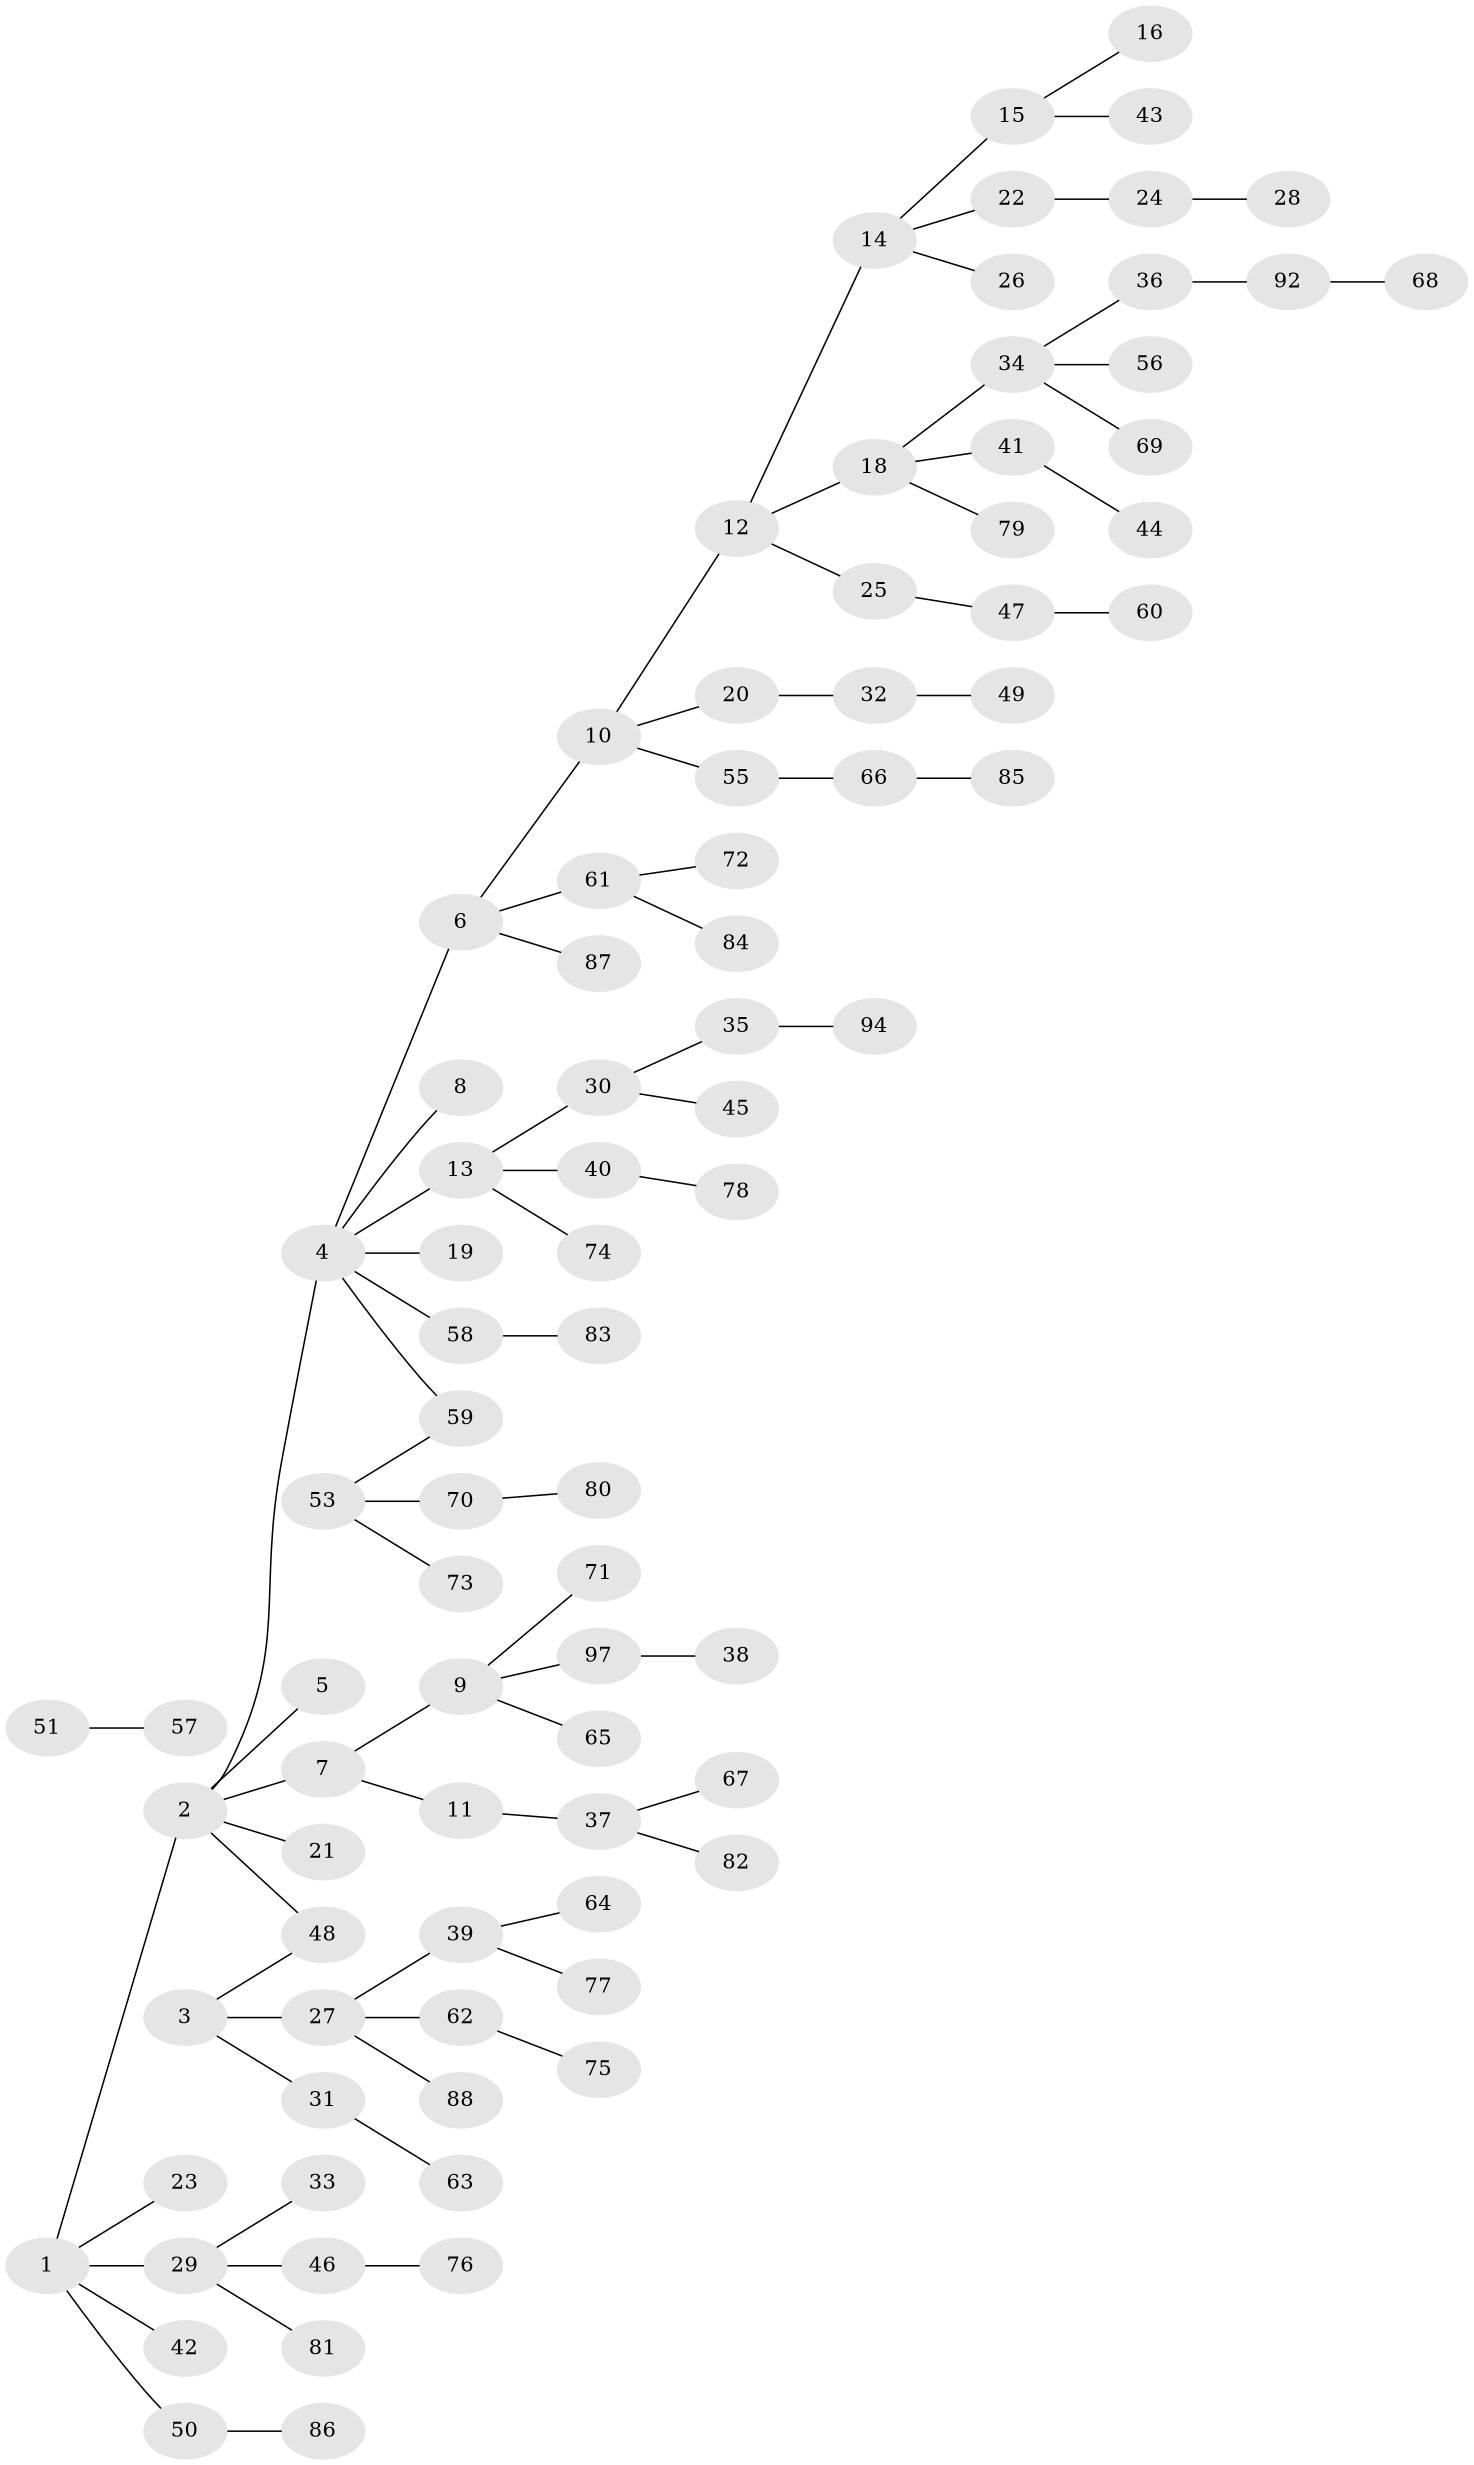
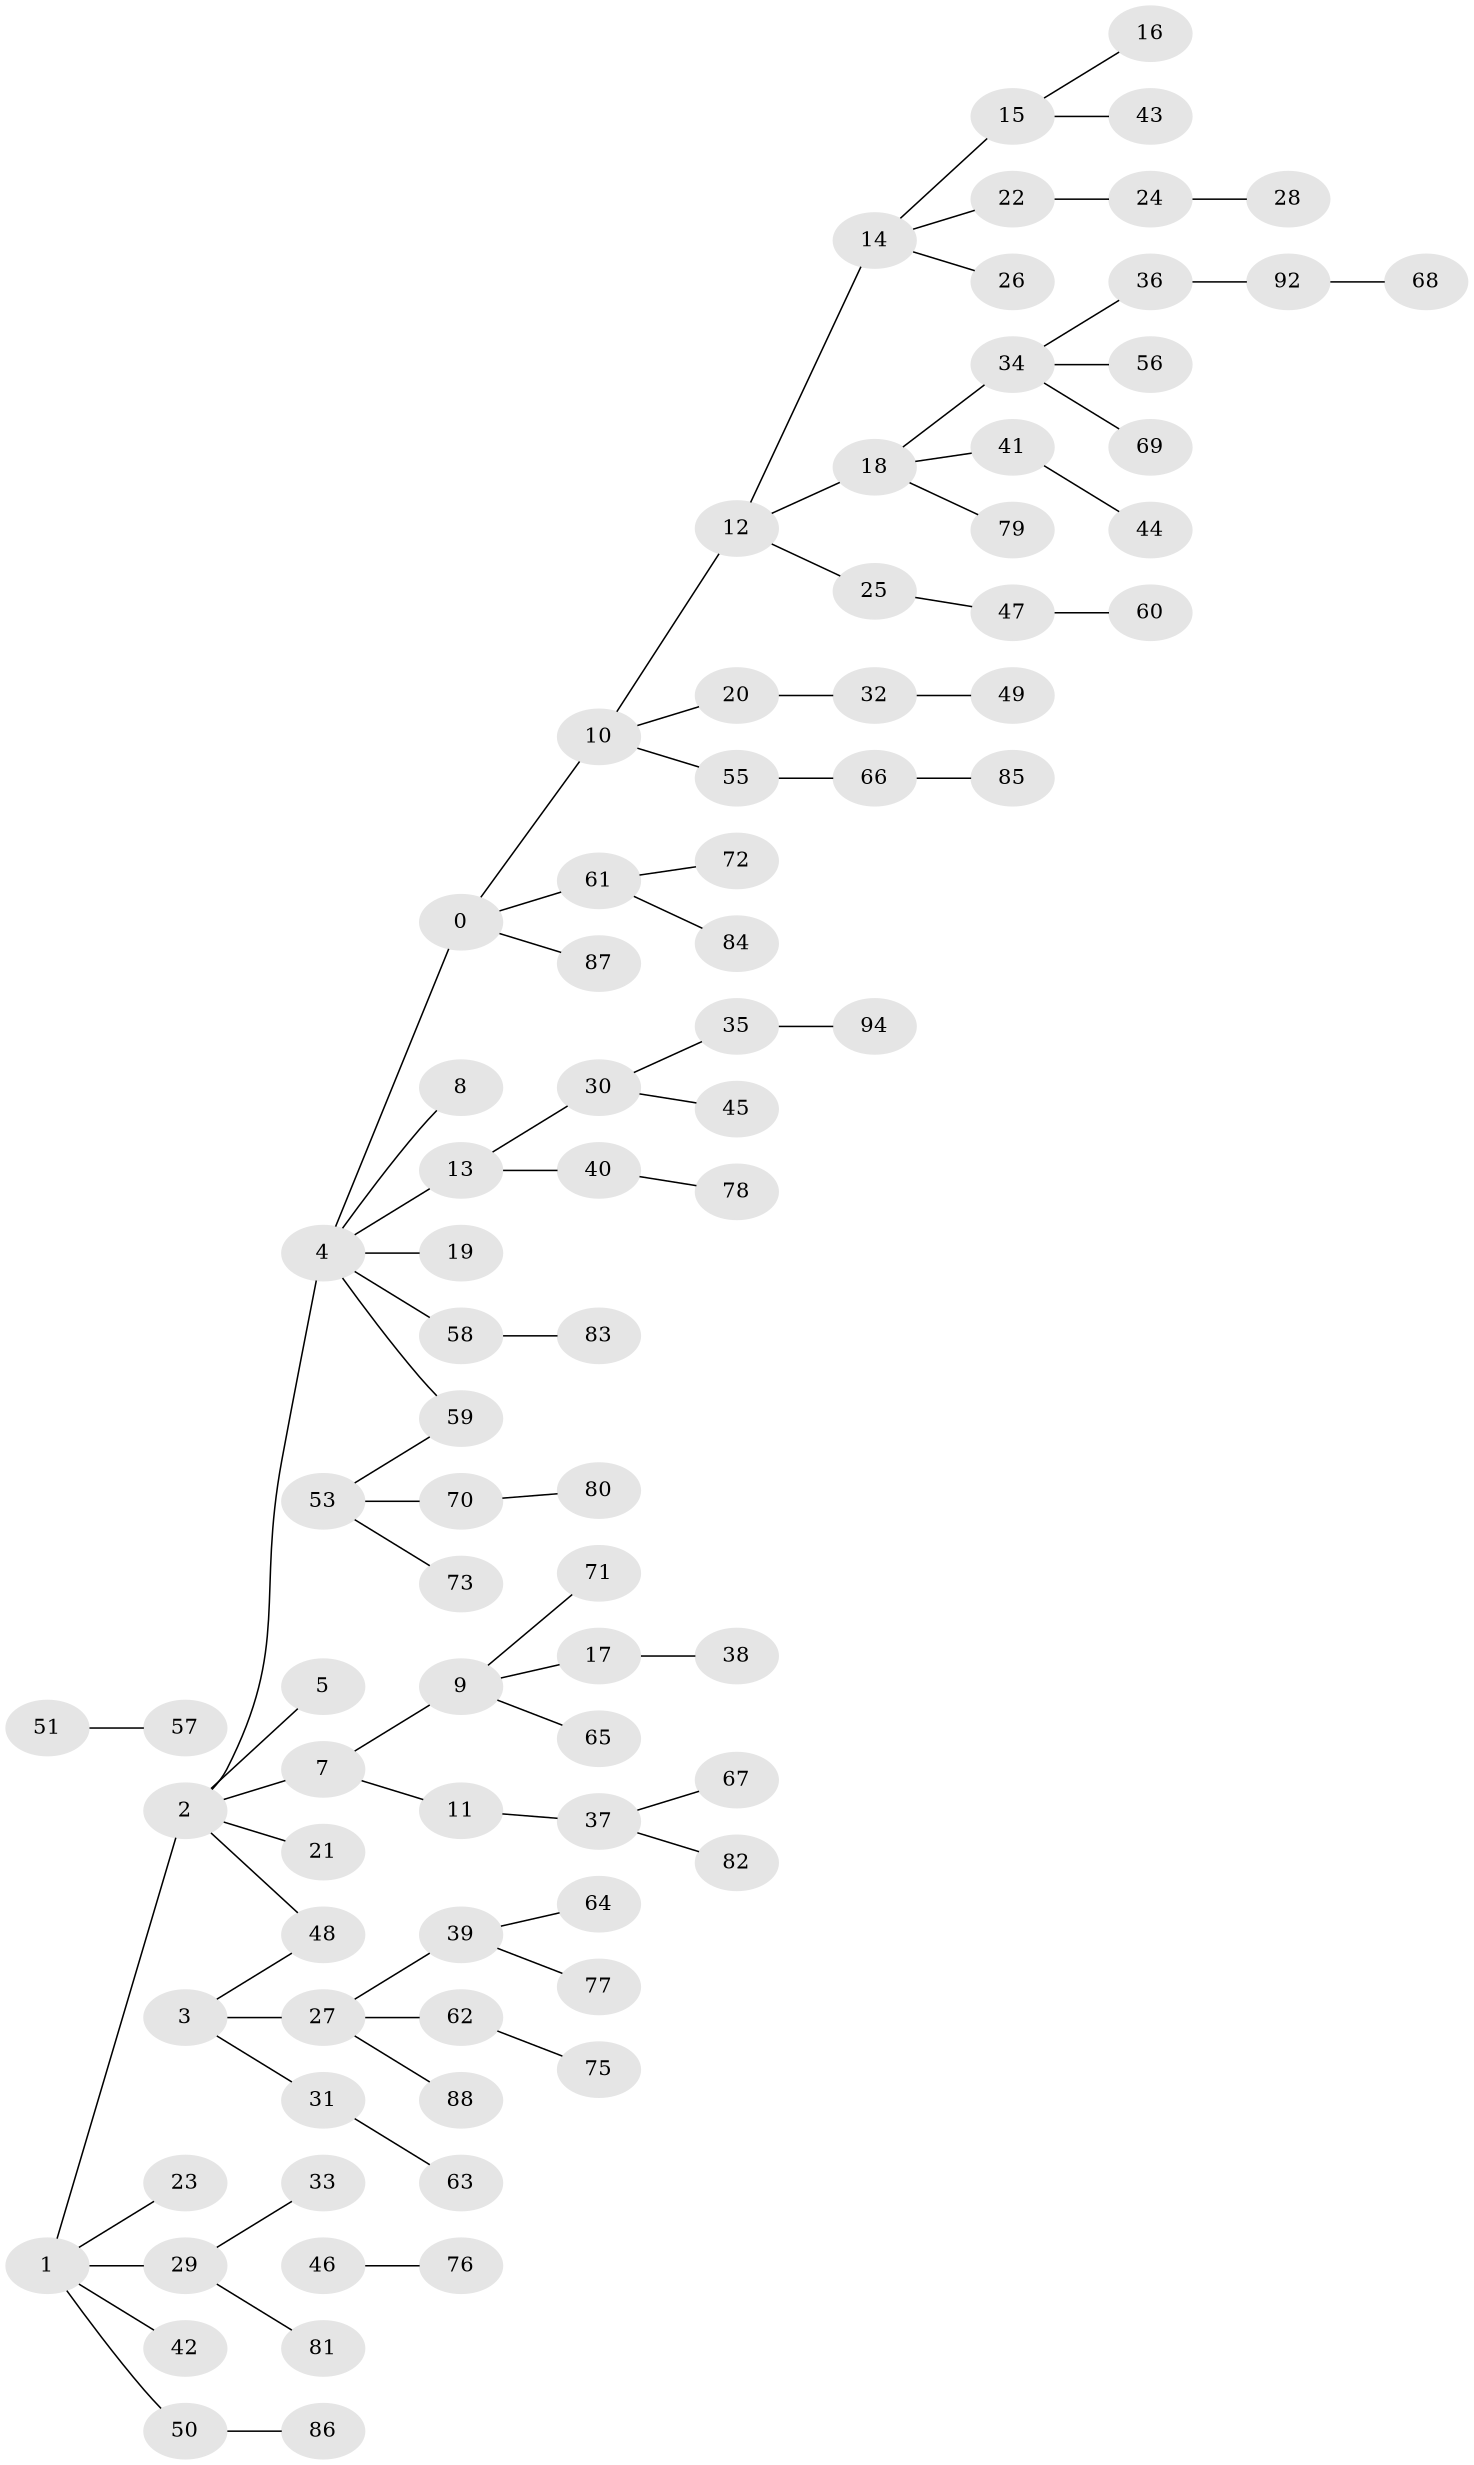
(461, 922) -> (461, 922)
(599, 1253) -> none
(599, 1656) -> (599, 1656)
(255, 2266) -> none
